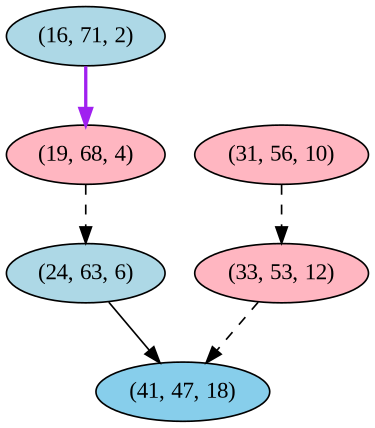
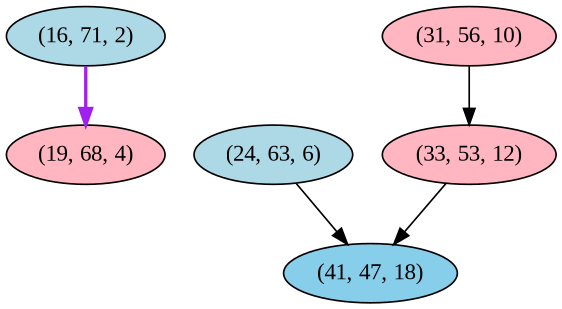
(86, 206) -> none
(282, 206) -> (469, 87)
(238, 326) -> (425, 208)
